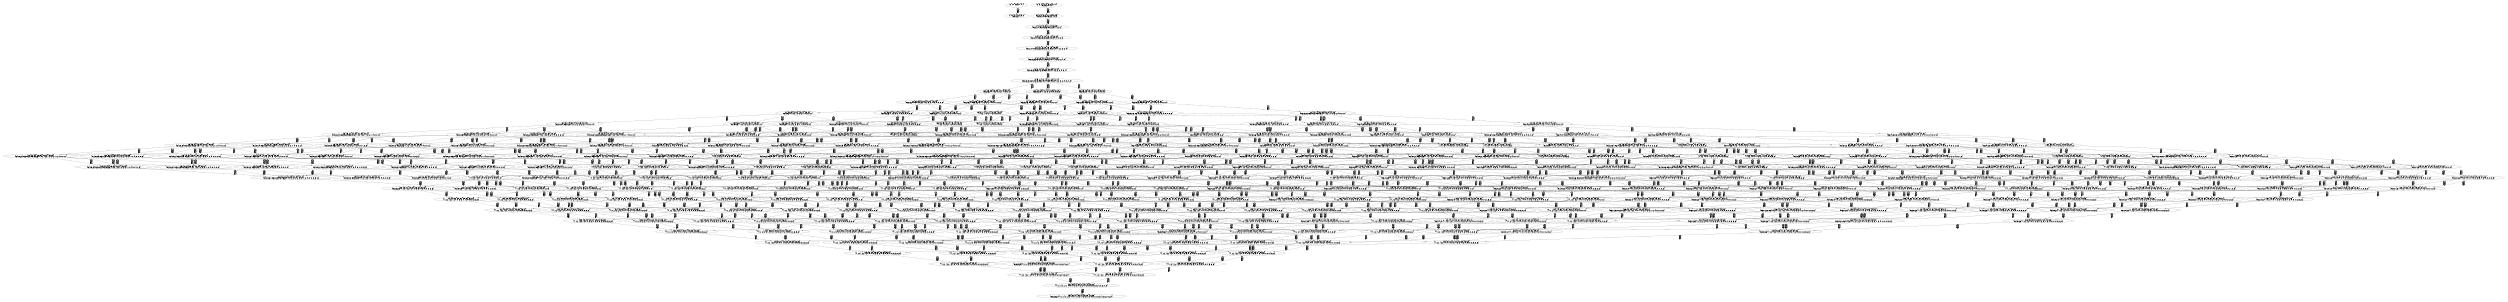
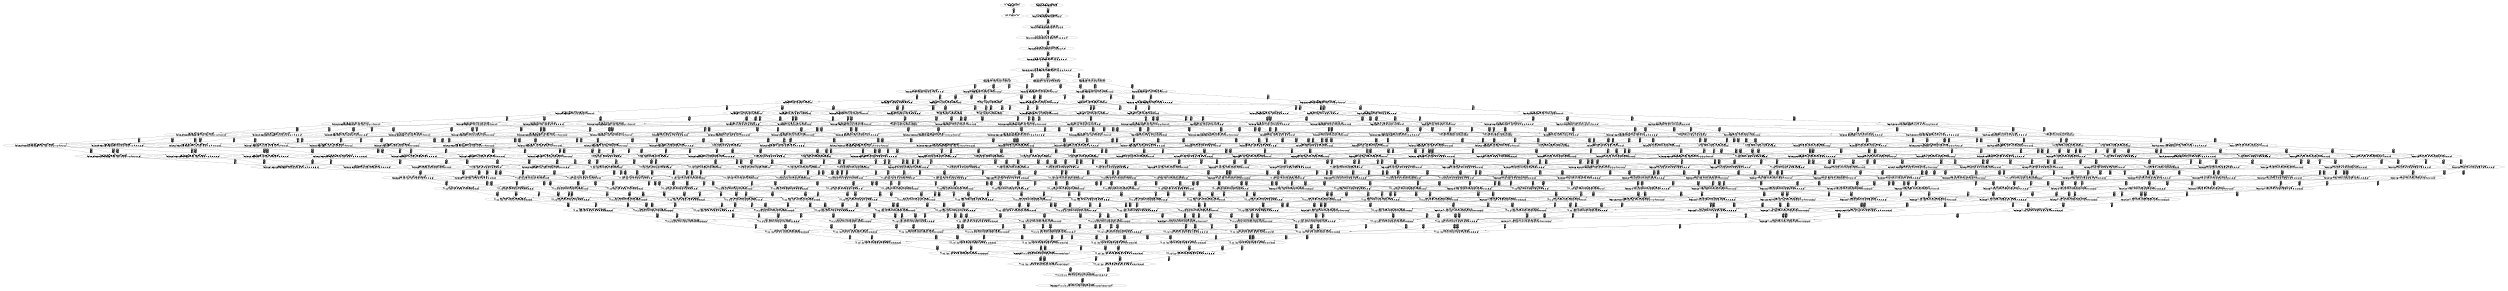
(1047, 5) -> none
(1017, 10) -> (1013, 10)
